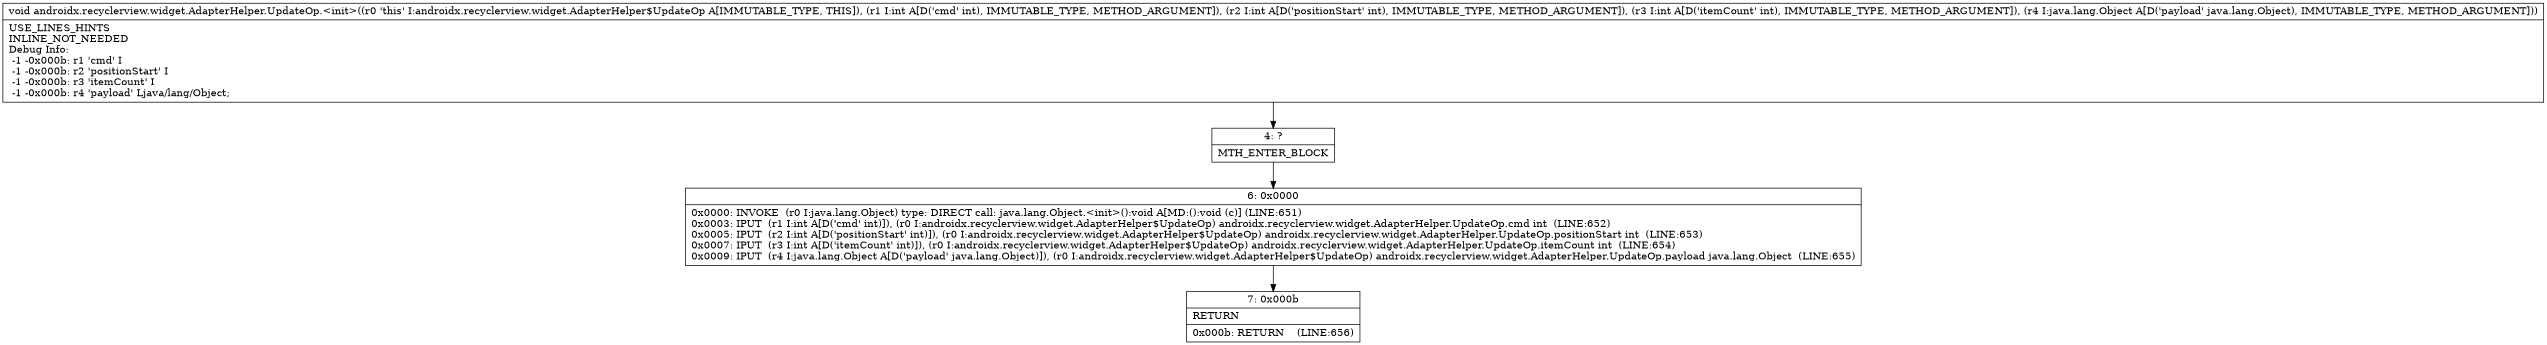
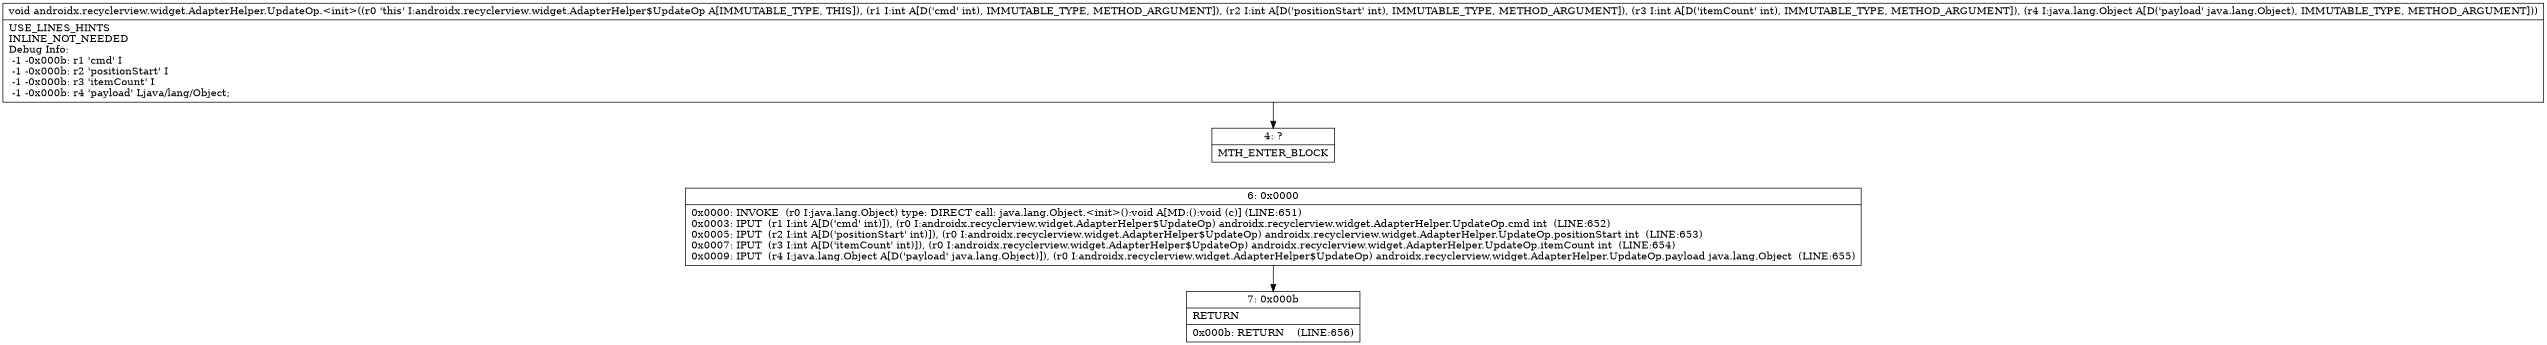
(1273, 172) -> none
